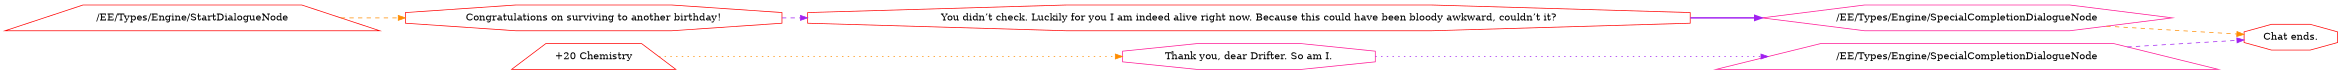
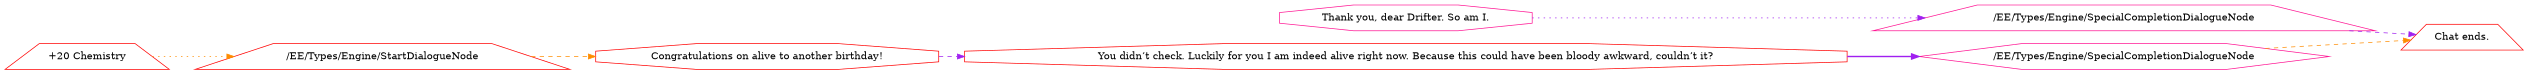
(594, 18) -> (767, 57)
(2291, 37) -> (2462, 37)
(887, 57) -> (190, 57)
